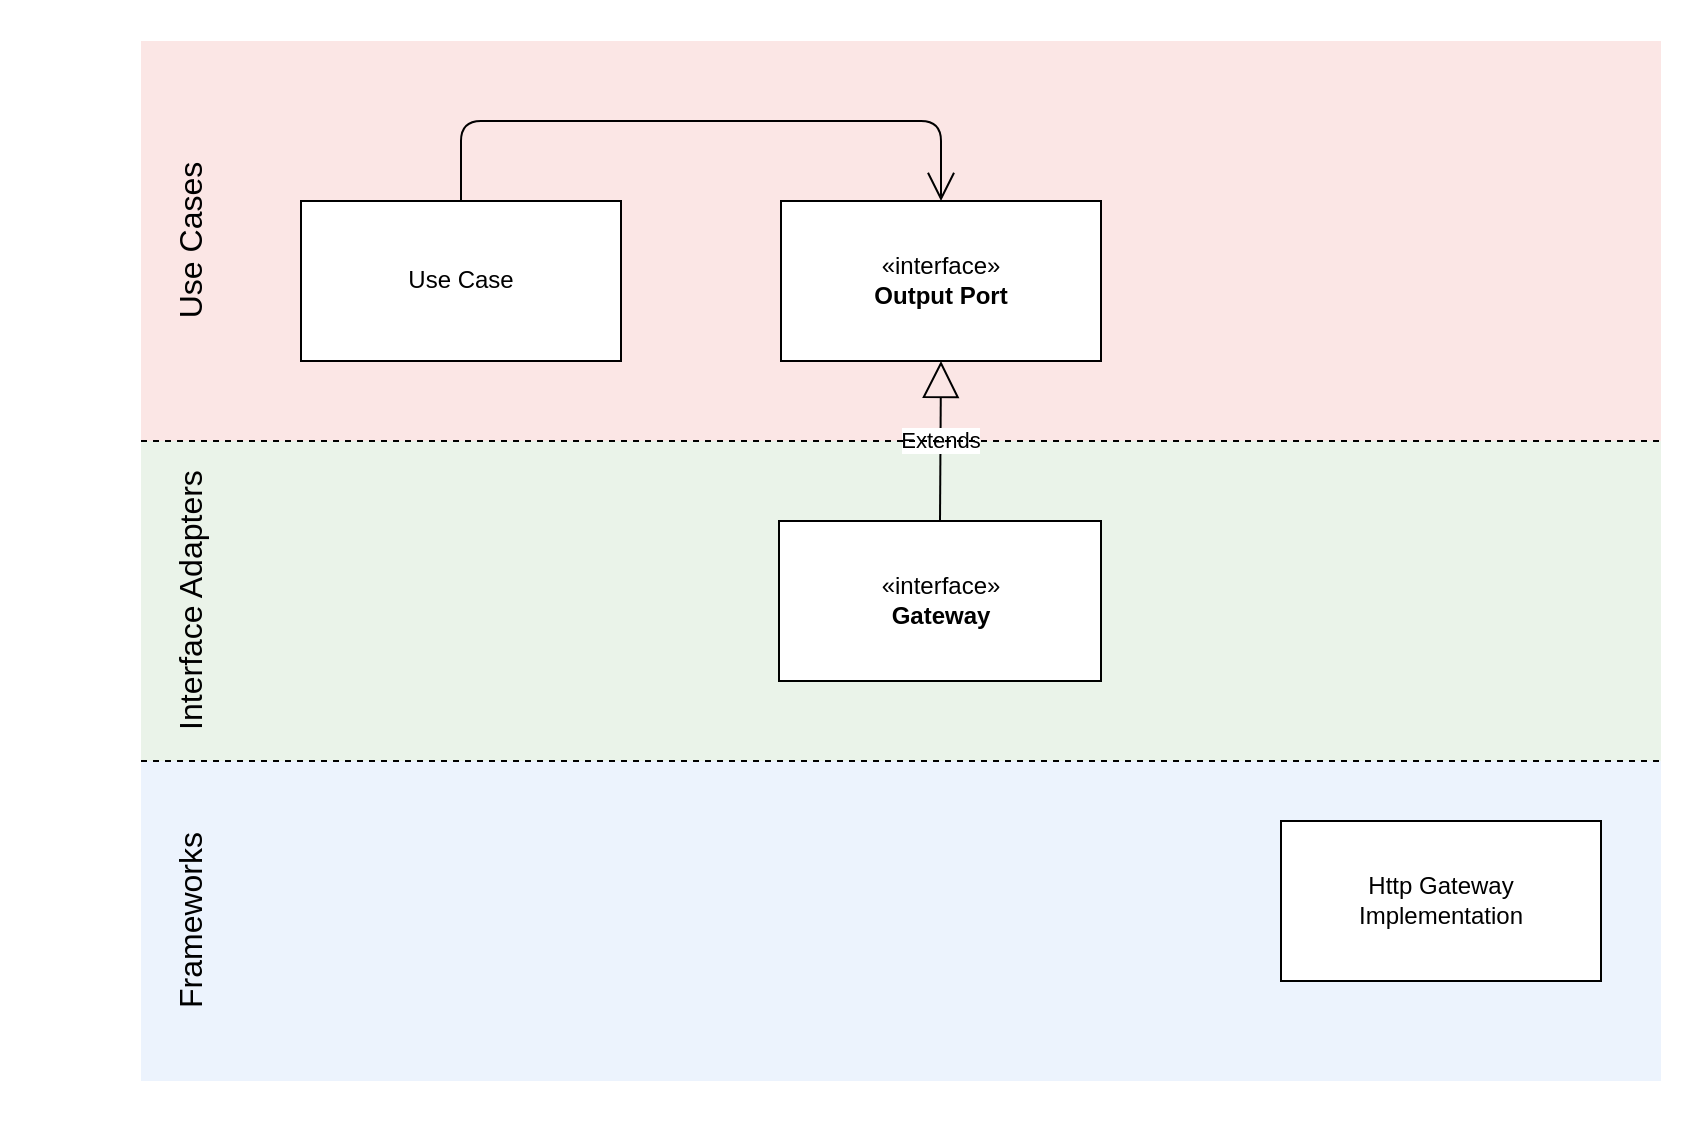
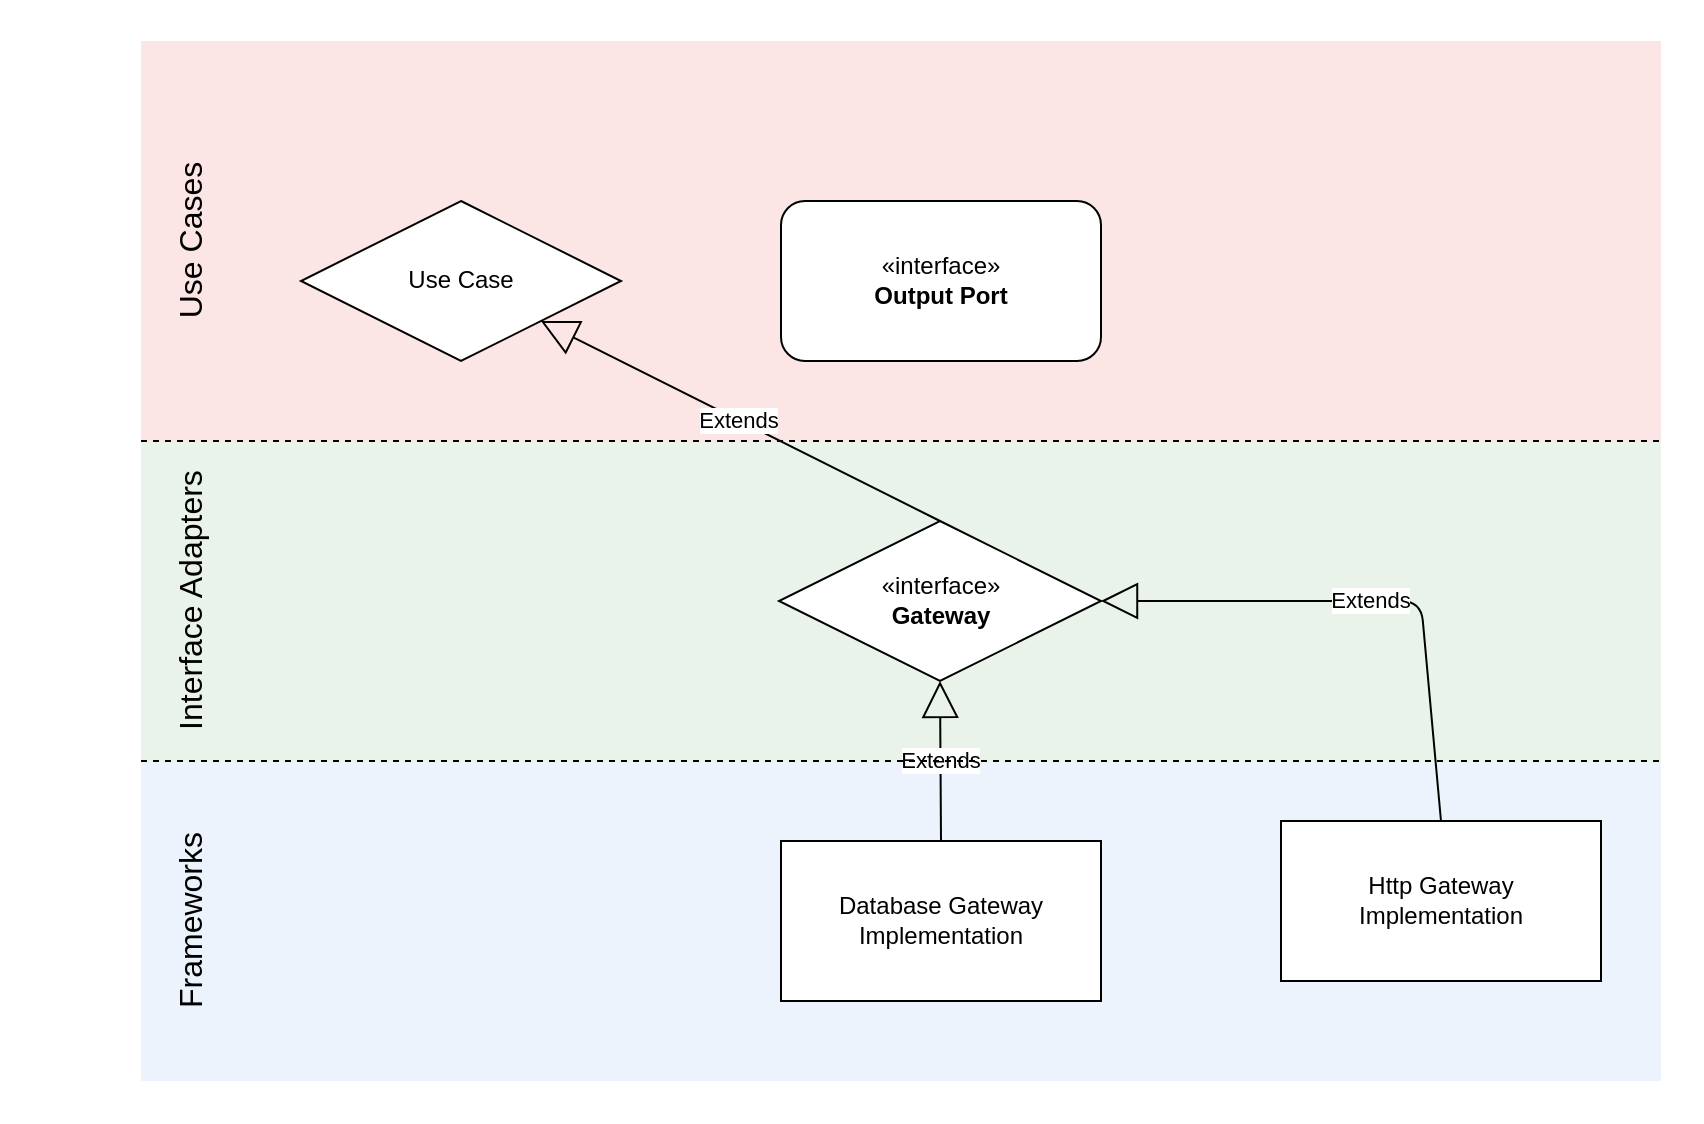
(698, 121) -> none
(461, 281) -> (461, 281)
(941, 281) -> (941, 281)
(940, 460) -> (864, 483)
(940, 601) -> (940, 601)
none -> (1384, 601)
none -> (941, 780)
none -> (941, 921)
